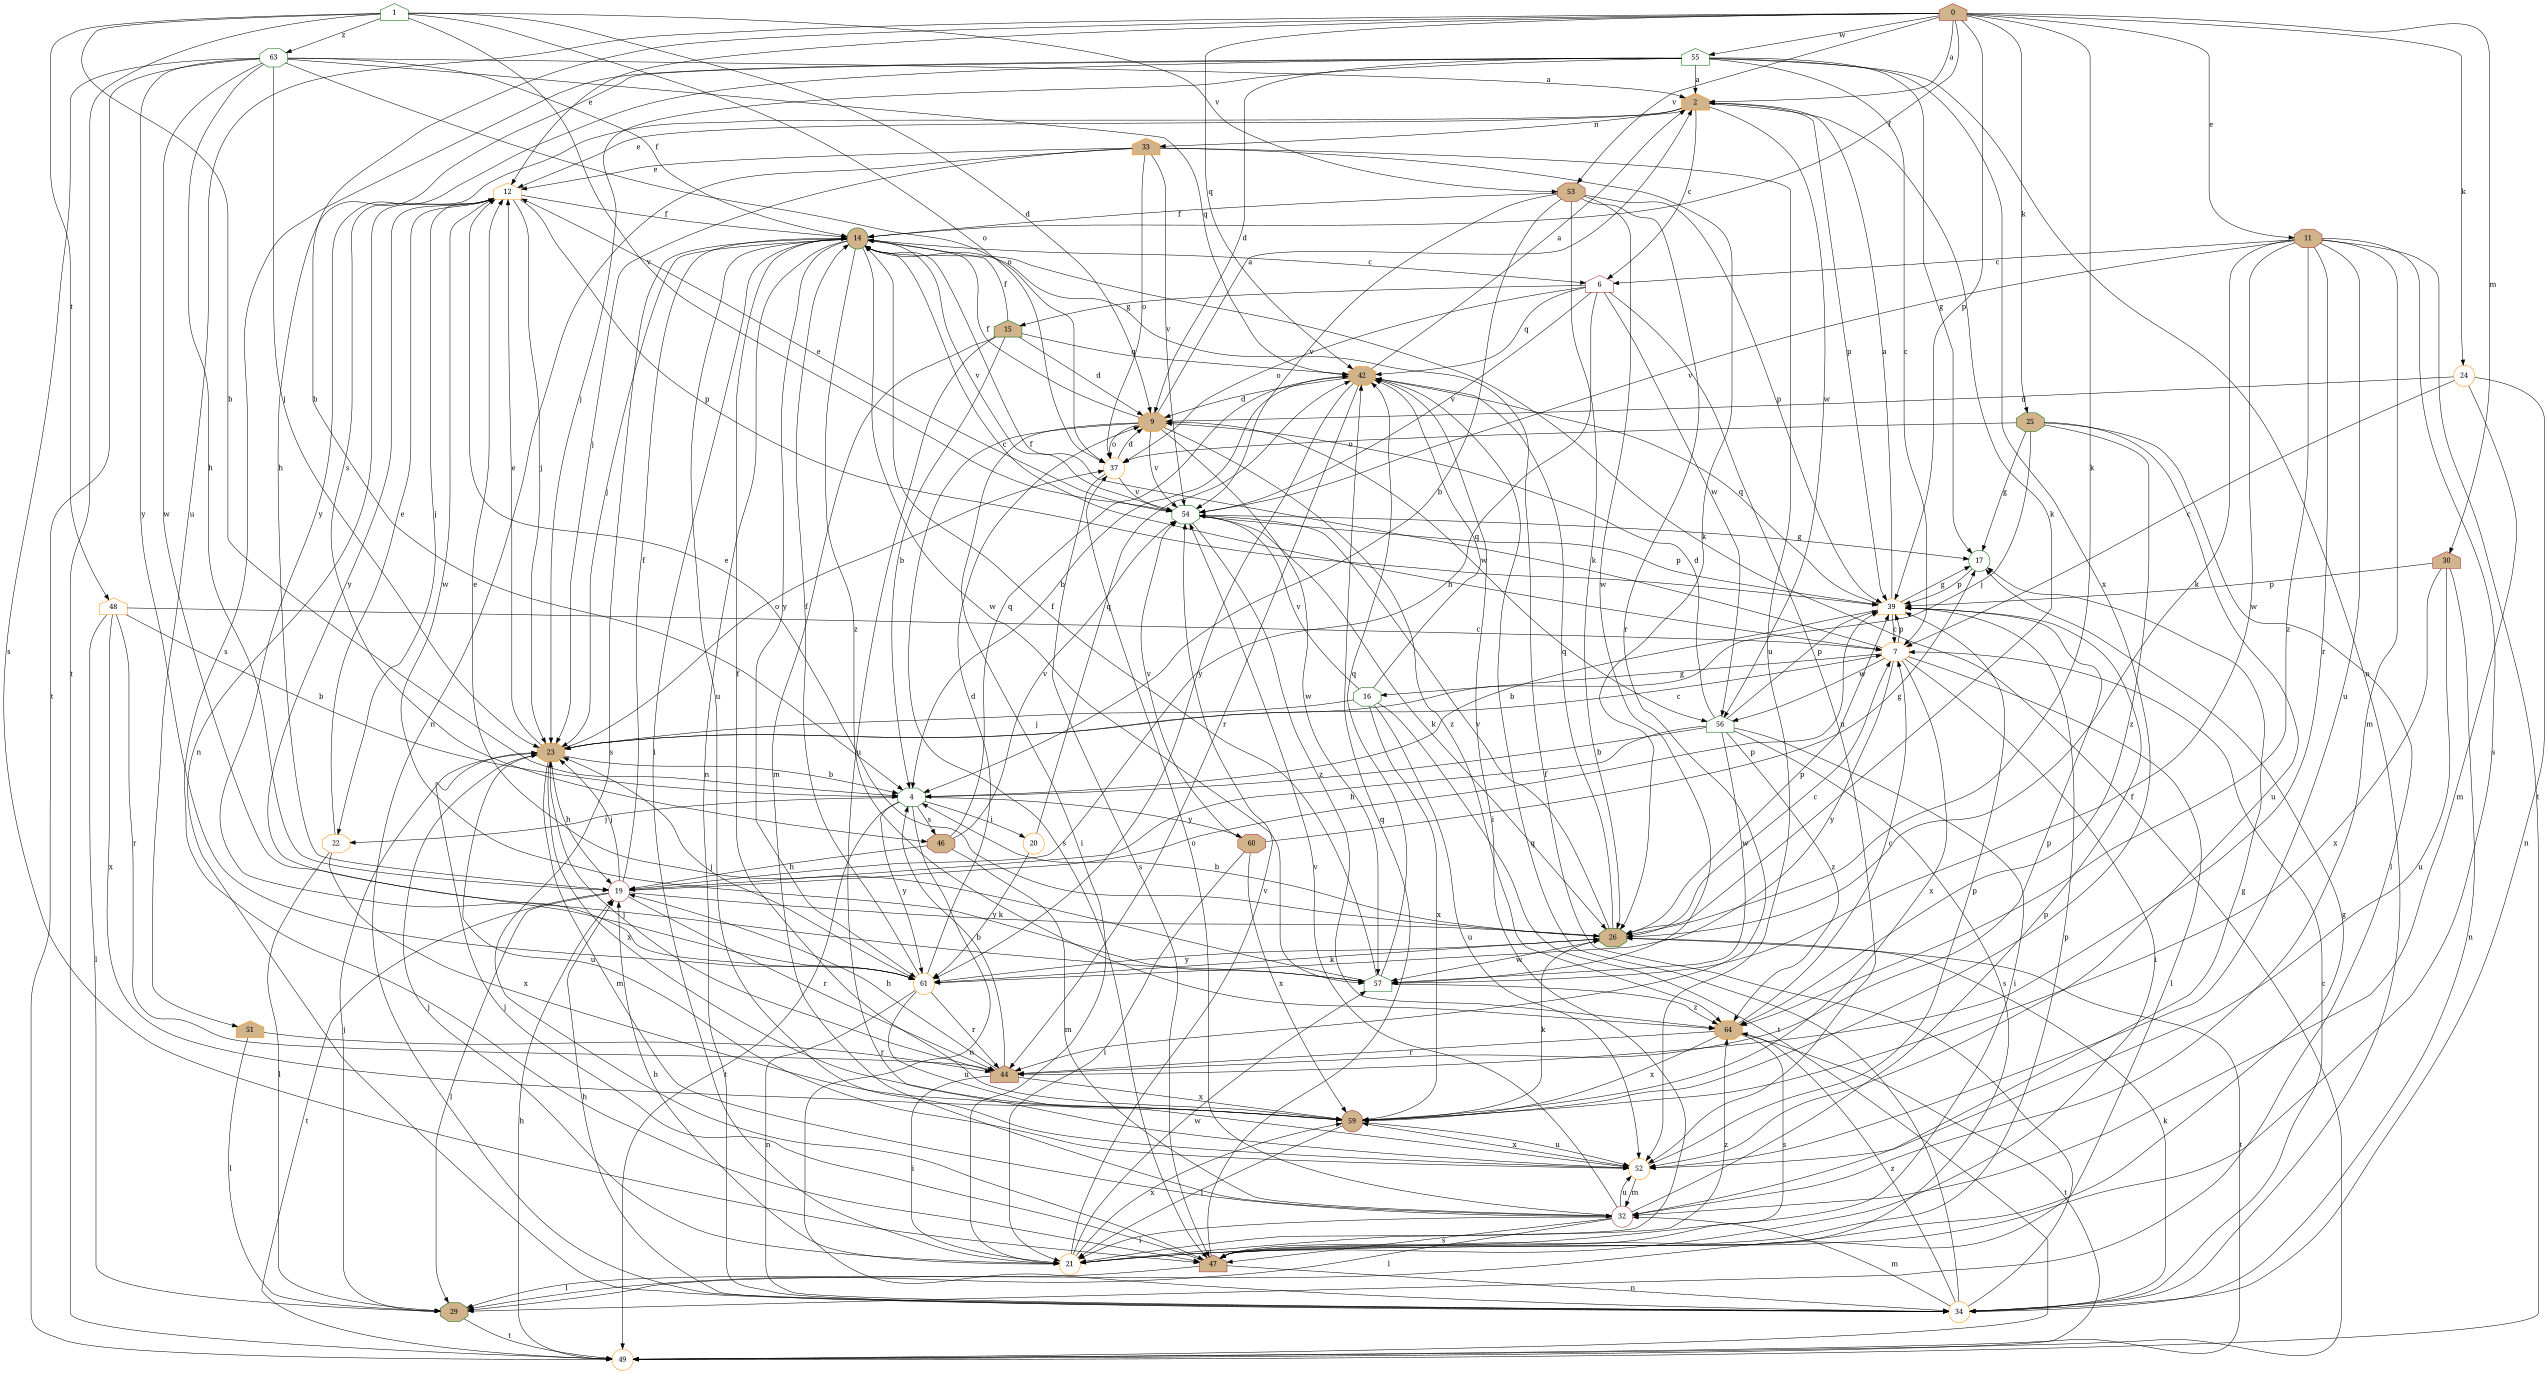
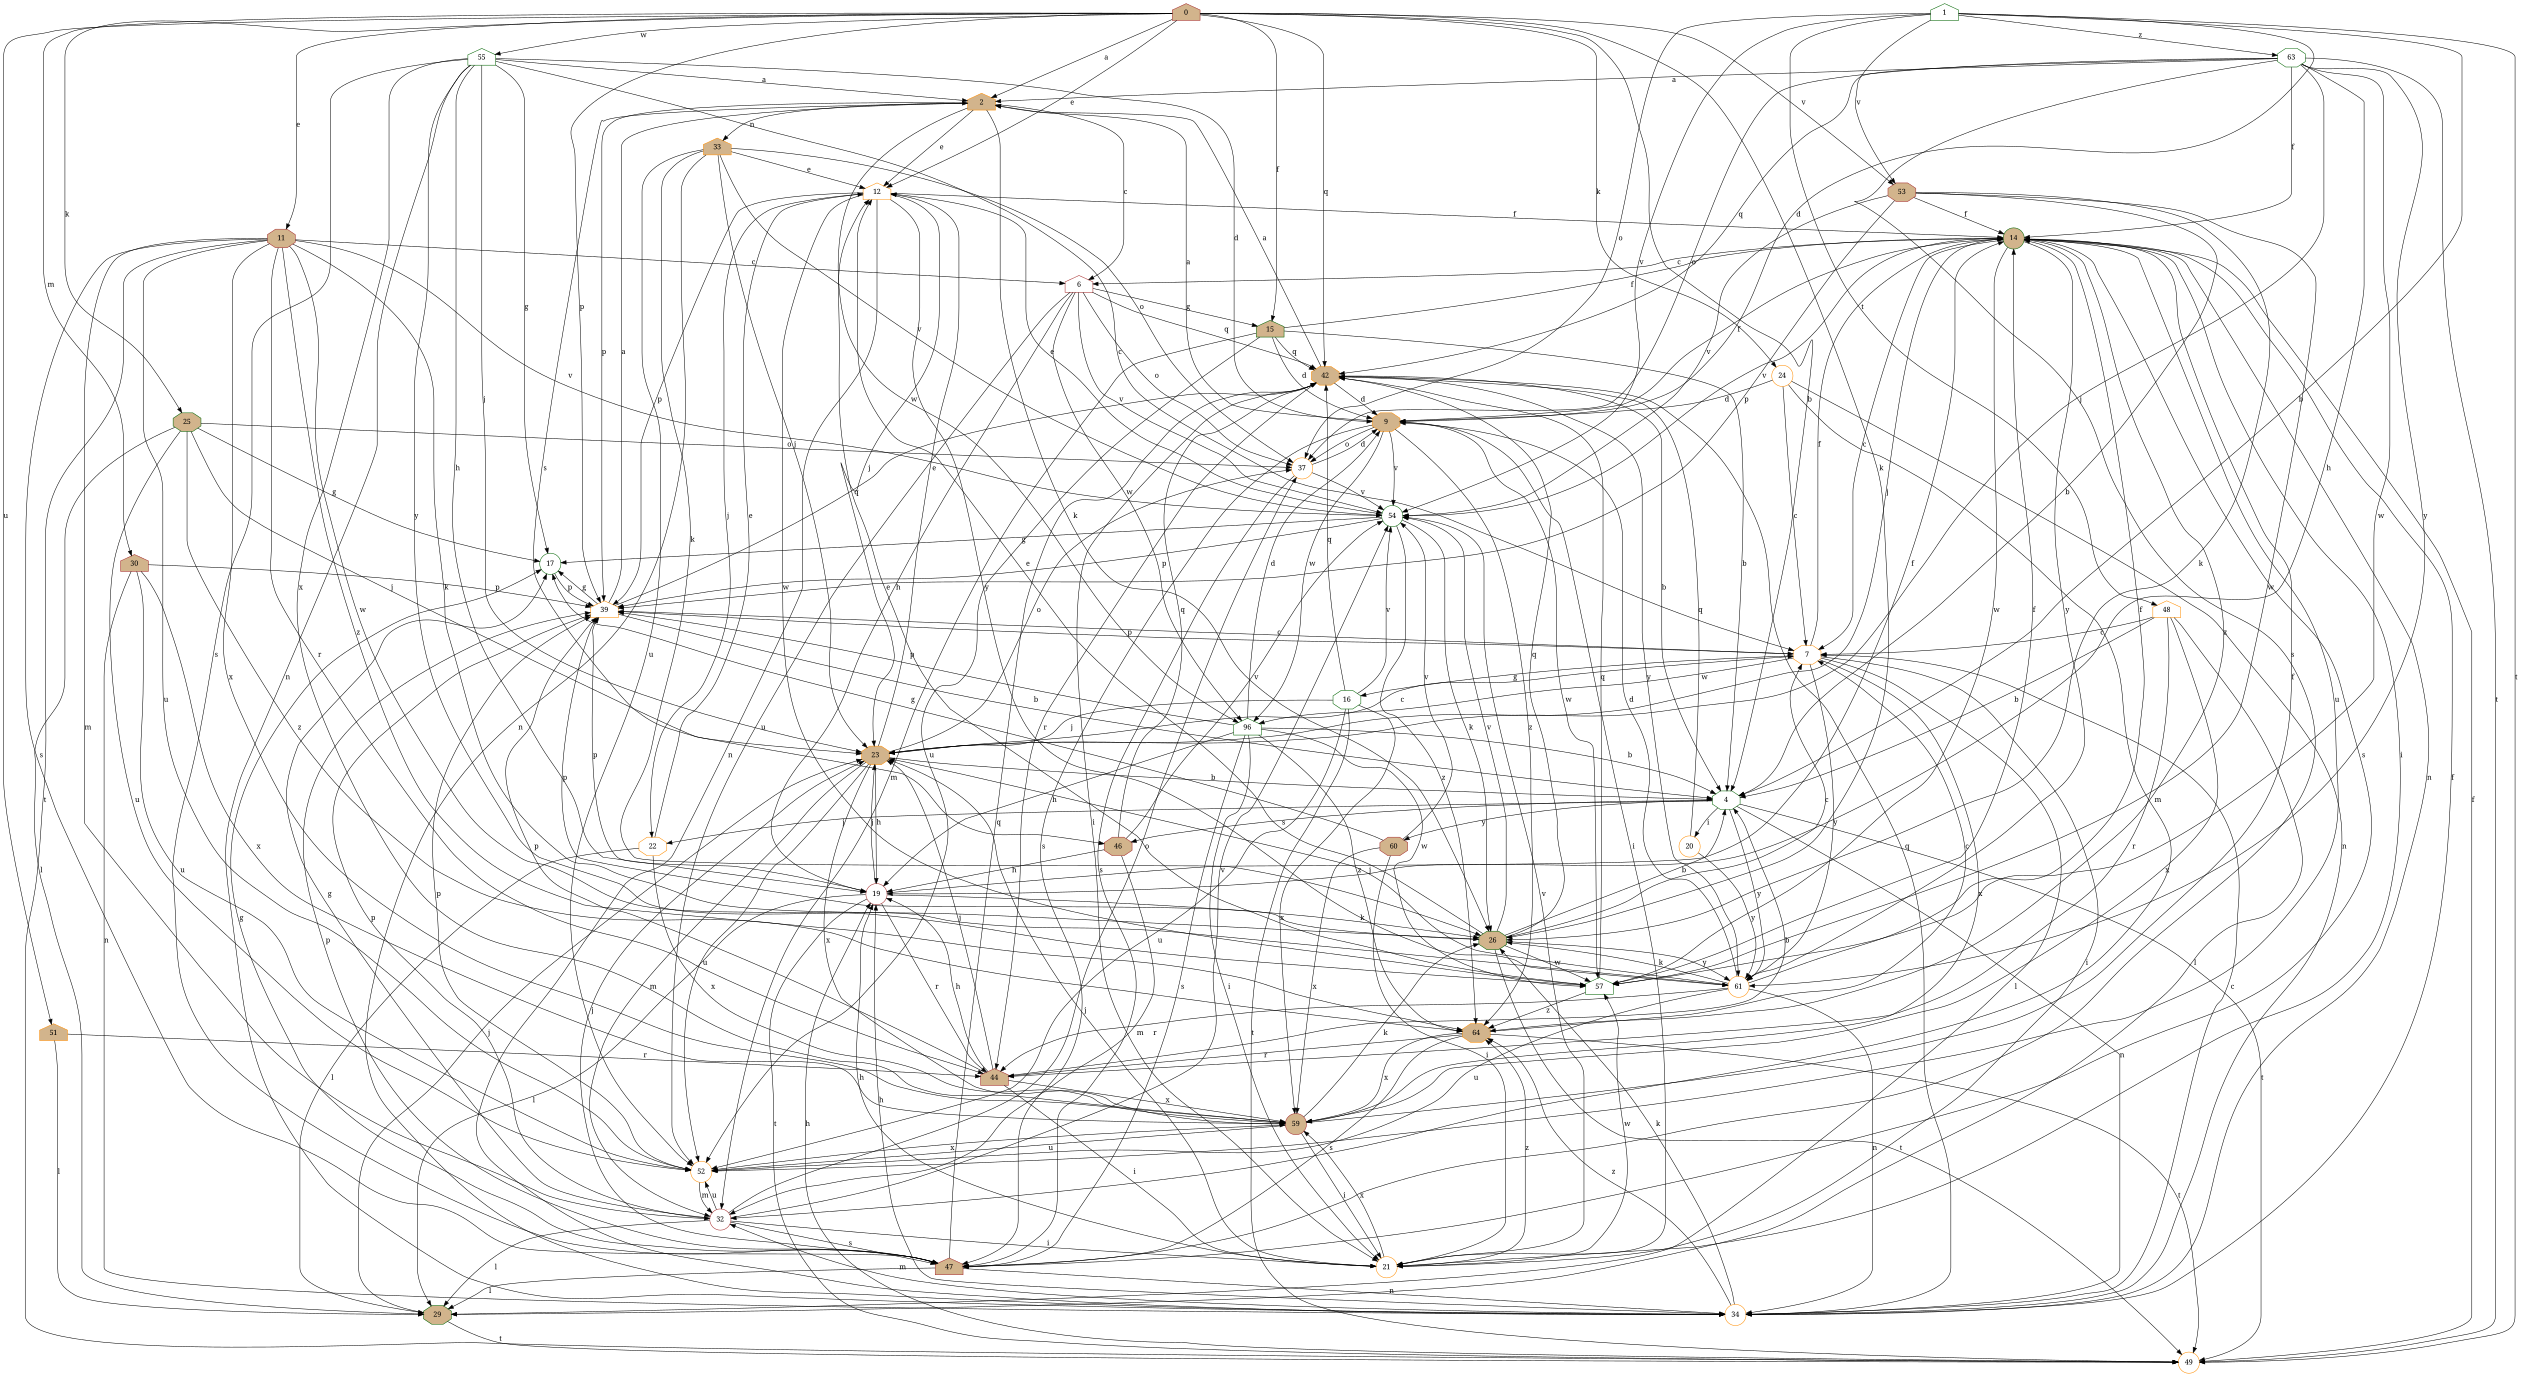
(1457, 223) -> (1276, 139)
(1186, 515) -> (1392, 516)
(1720, 725) -> (1247, 728)
(1765, 883) -> none
none -> (470, 957)
